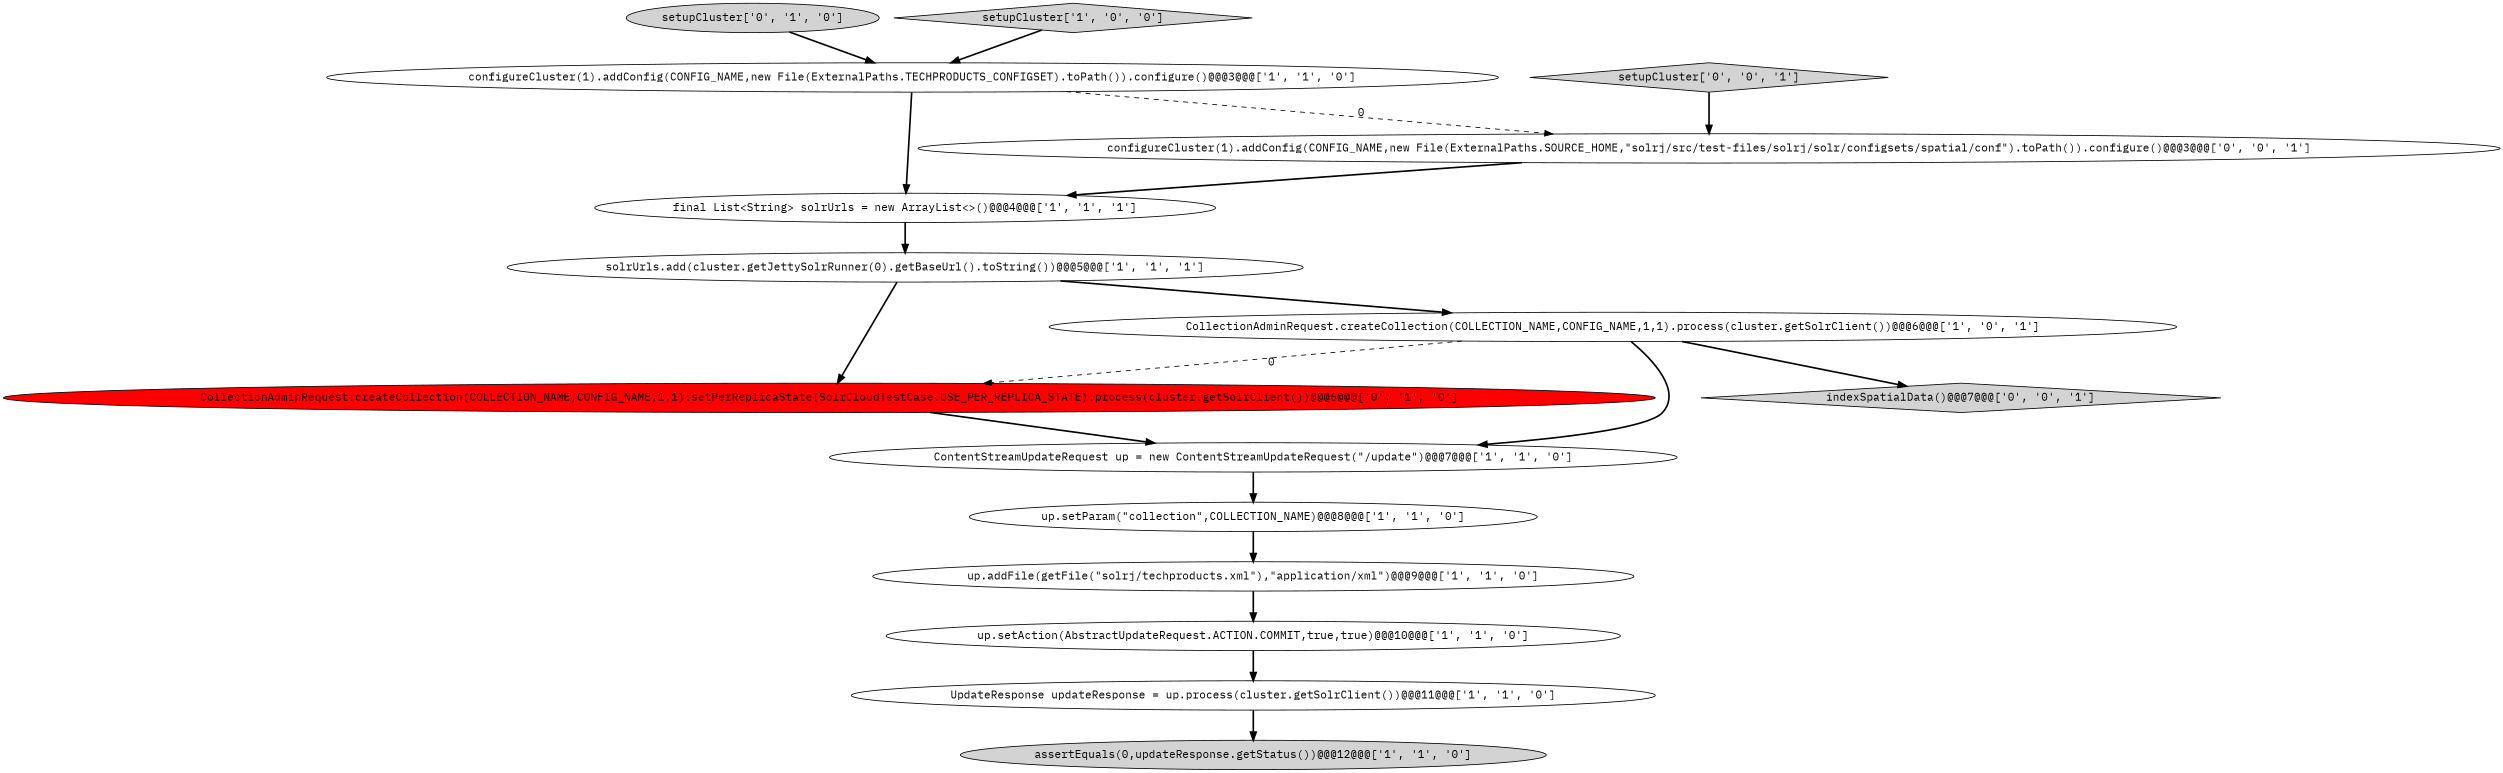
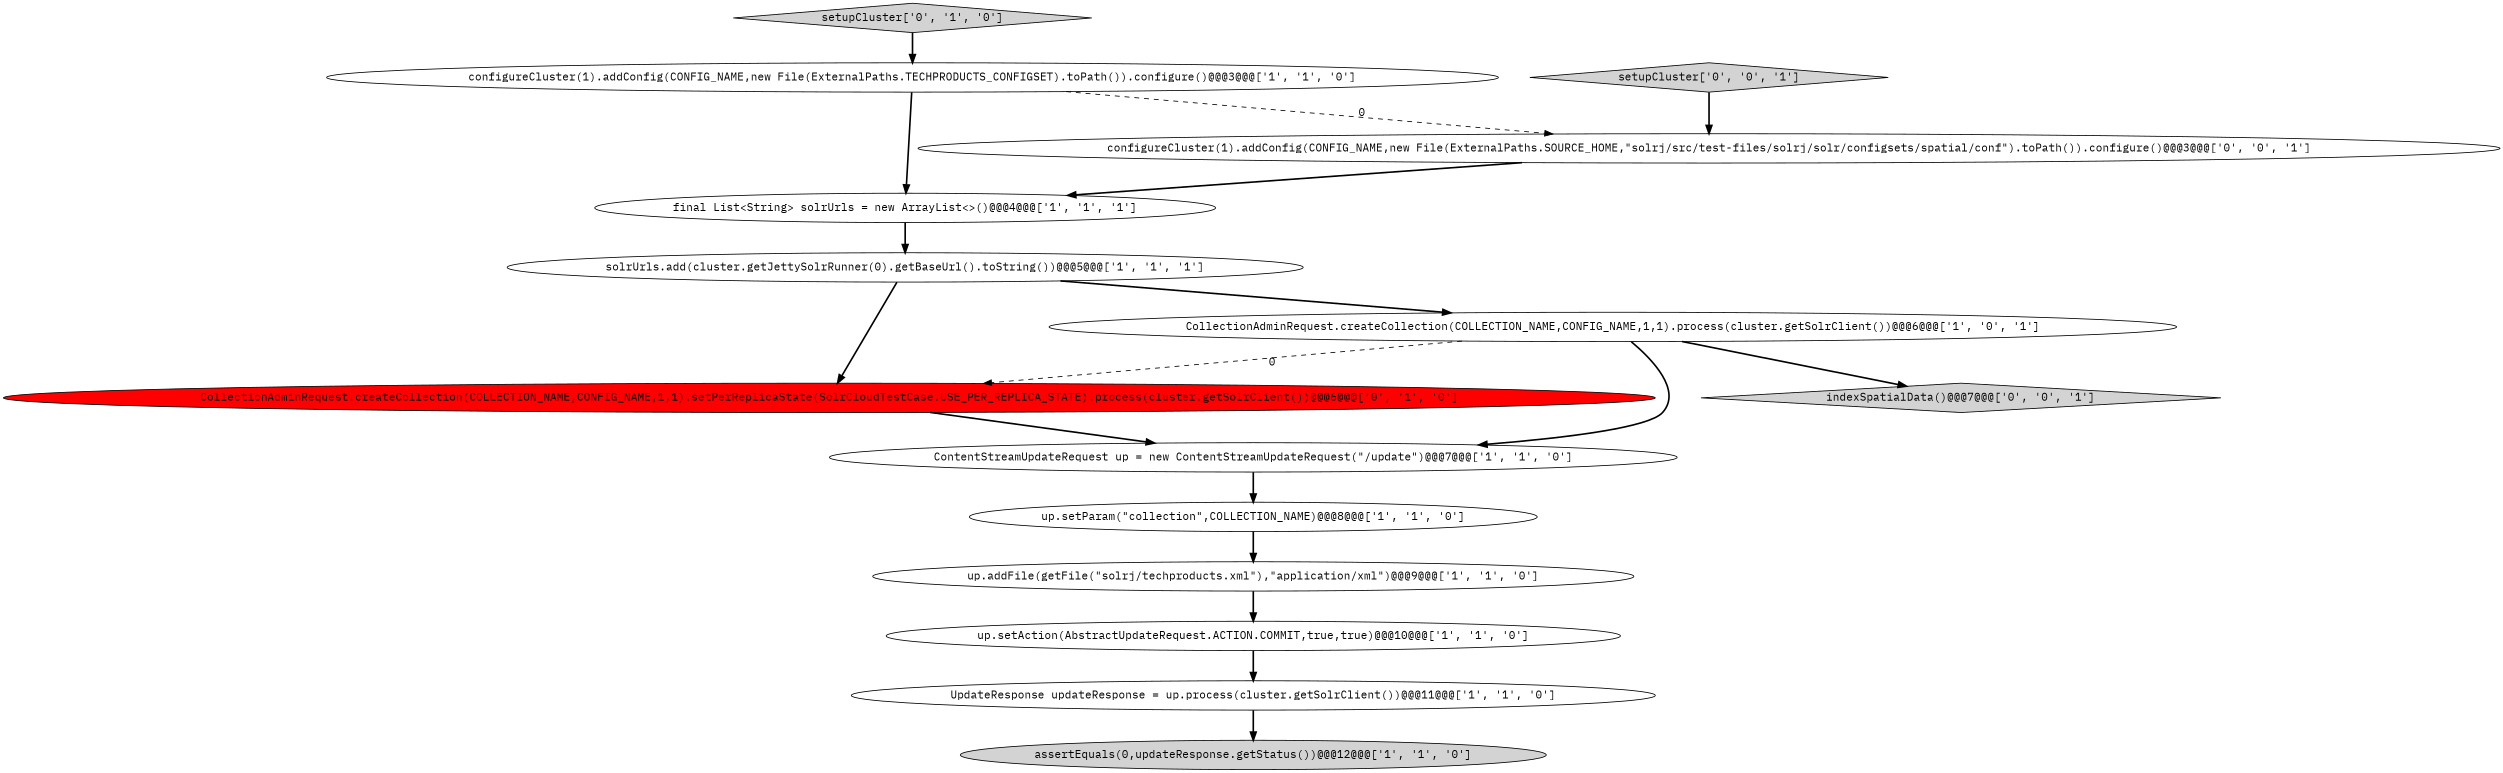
(753, 18) -> (913, 18)
(1073, 18) -> none
